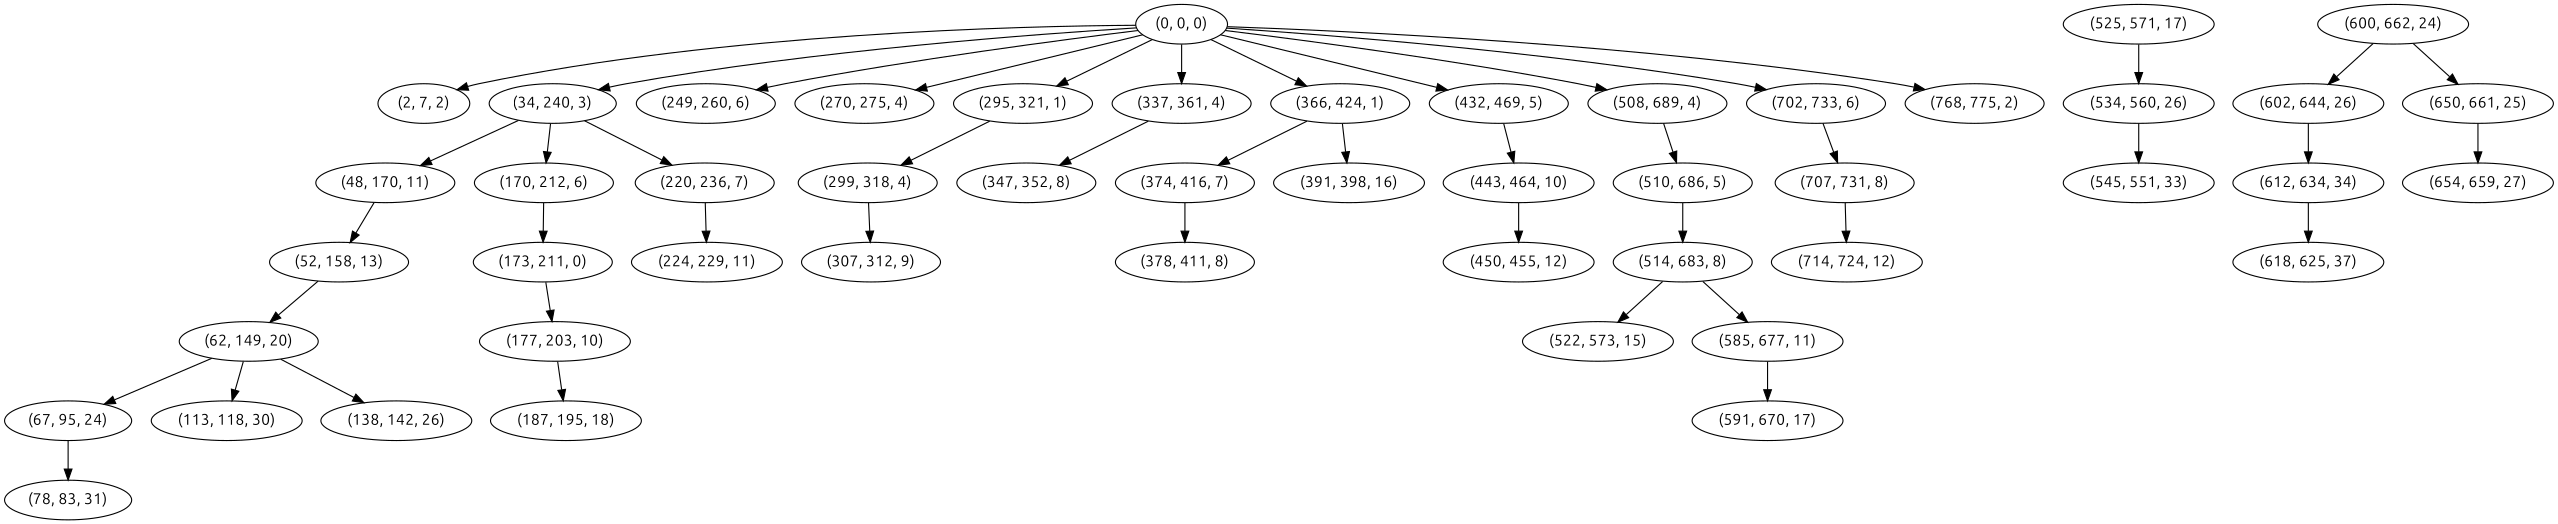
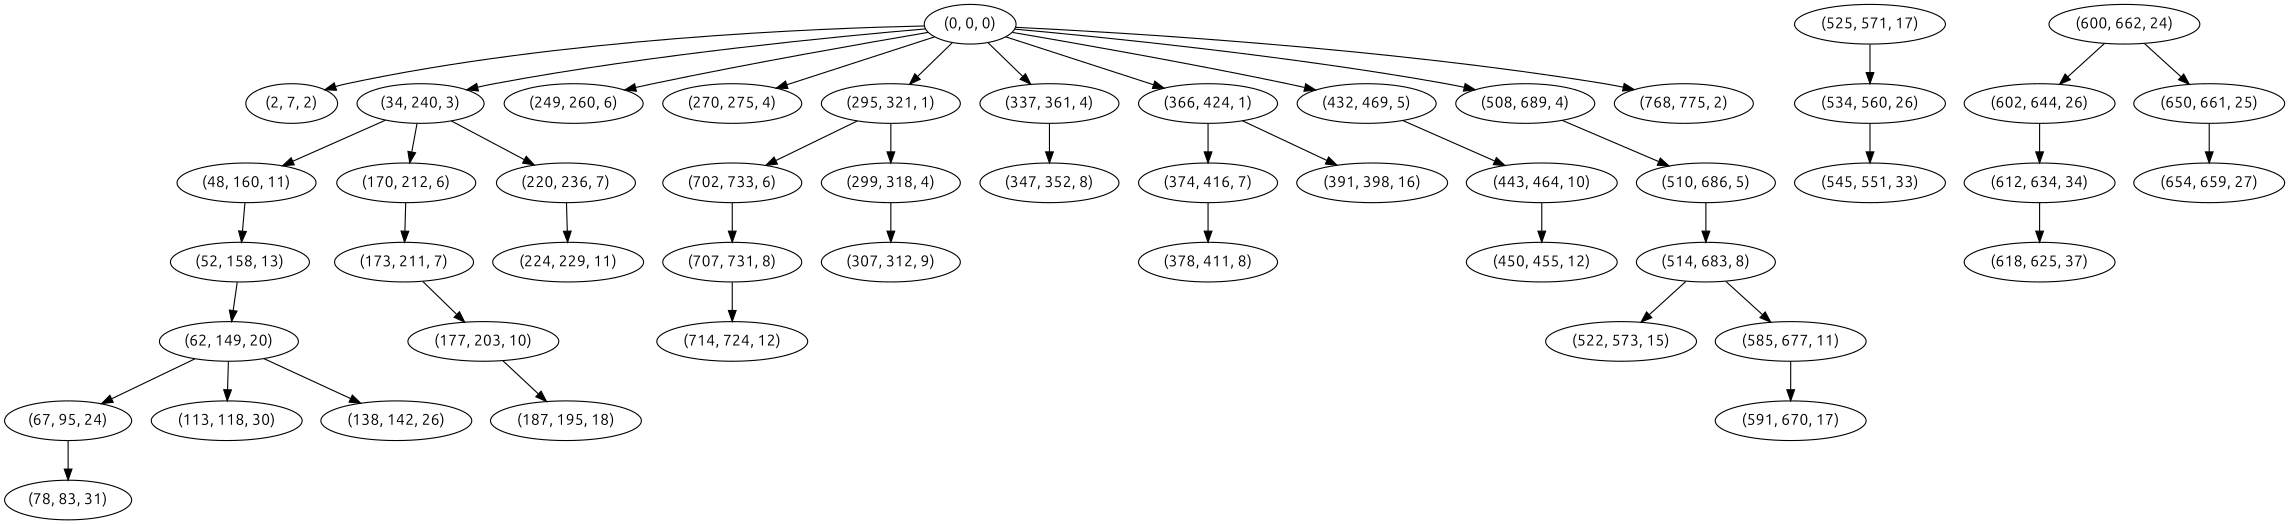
(1492, 51) -> (817, 141)
(385, 183) -> (247, 183)
(543, 262) -> (404, 262)
